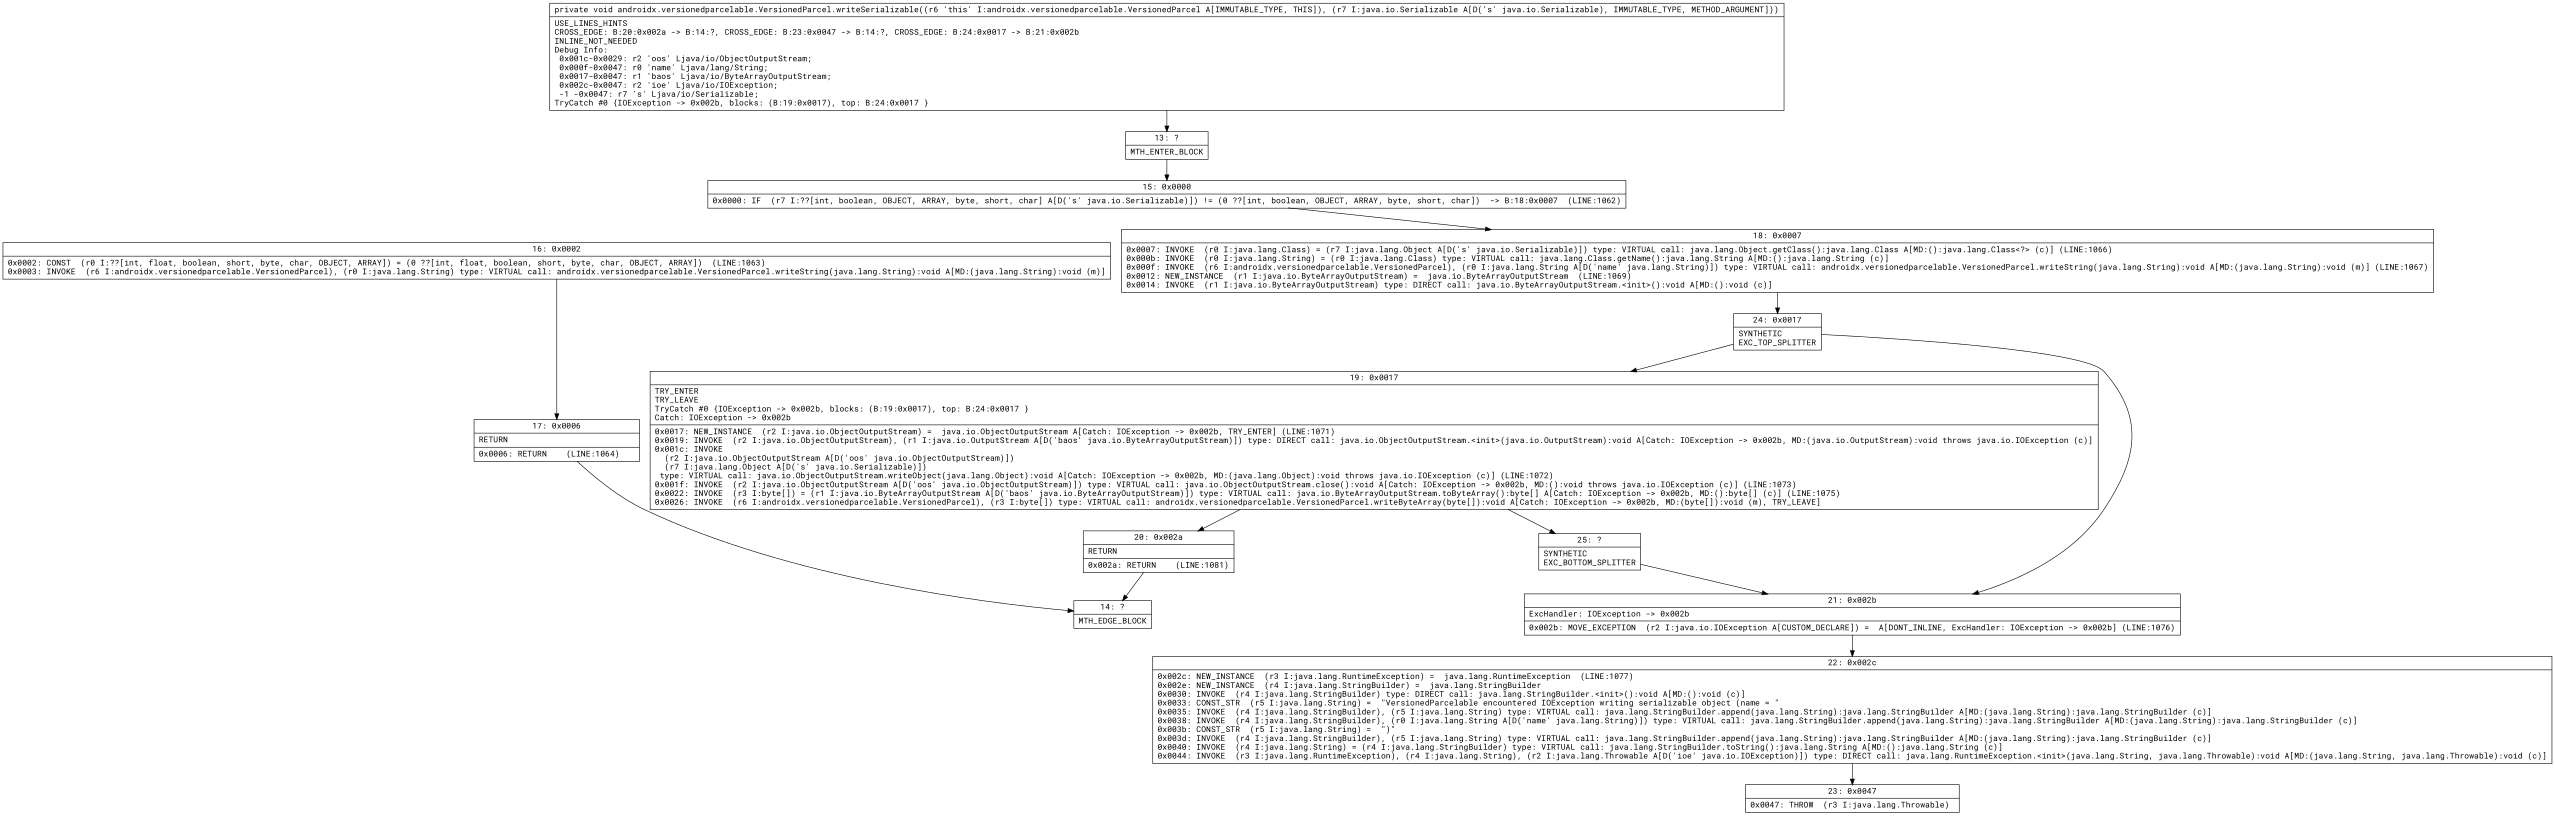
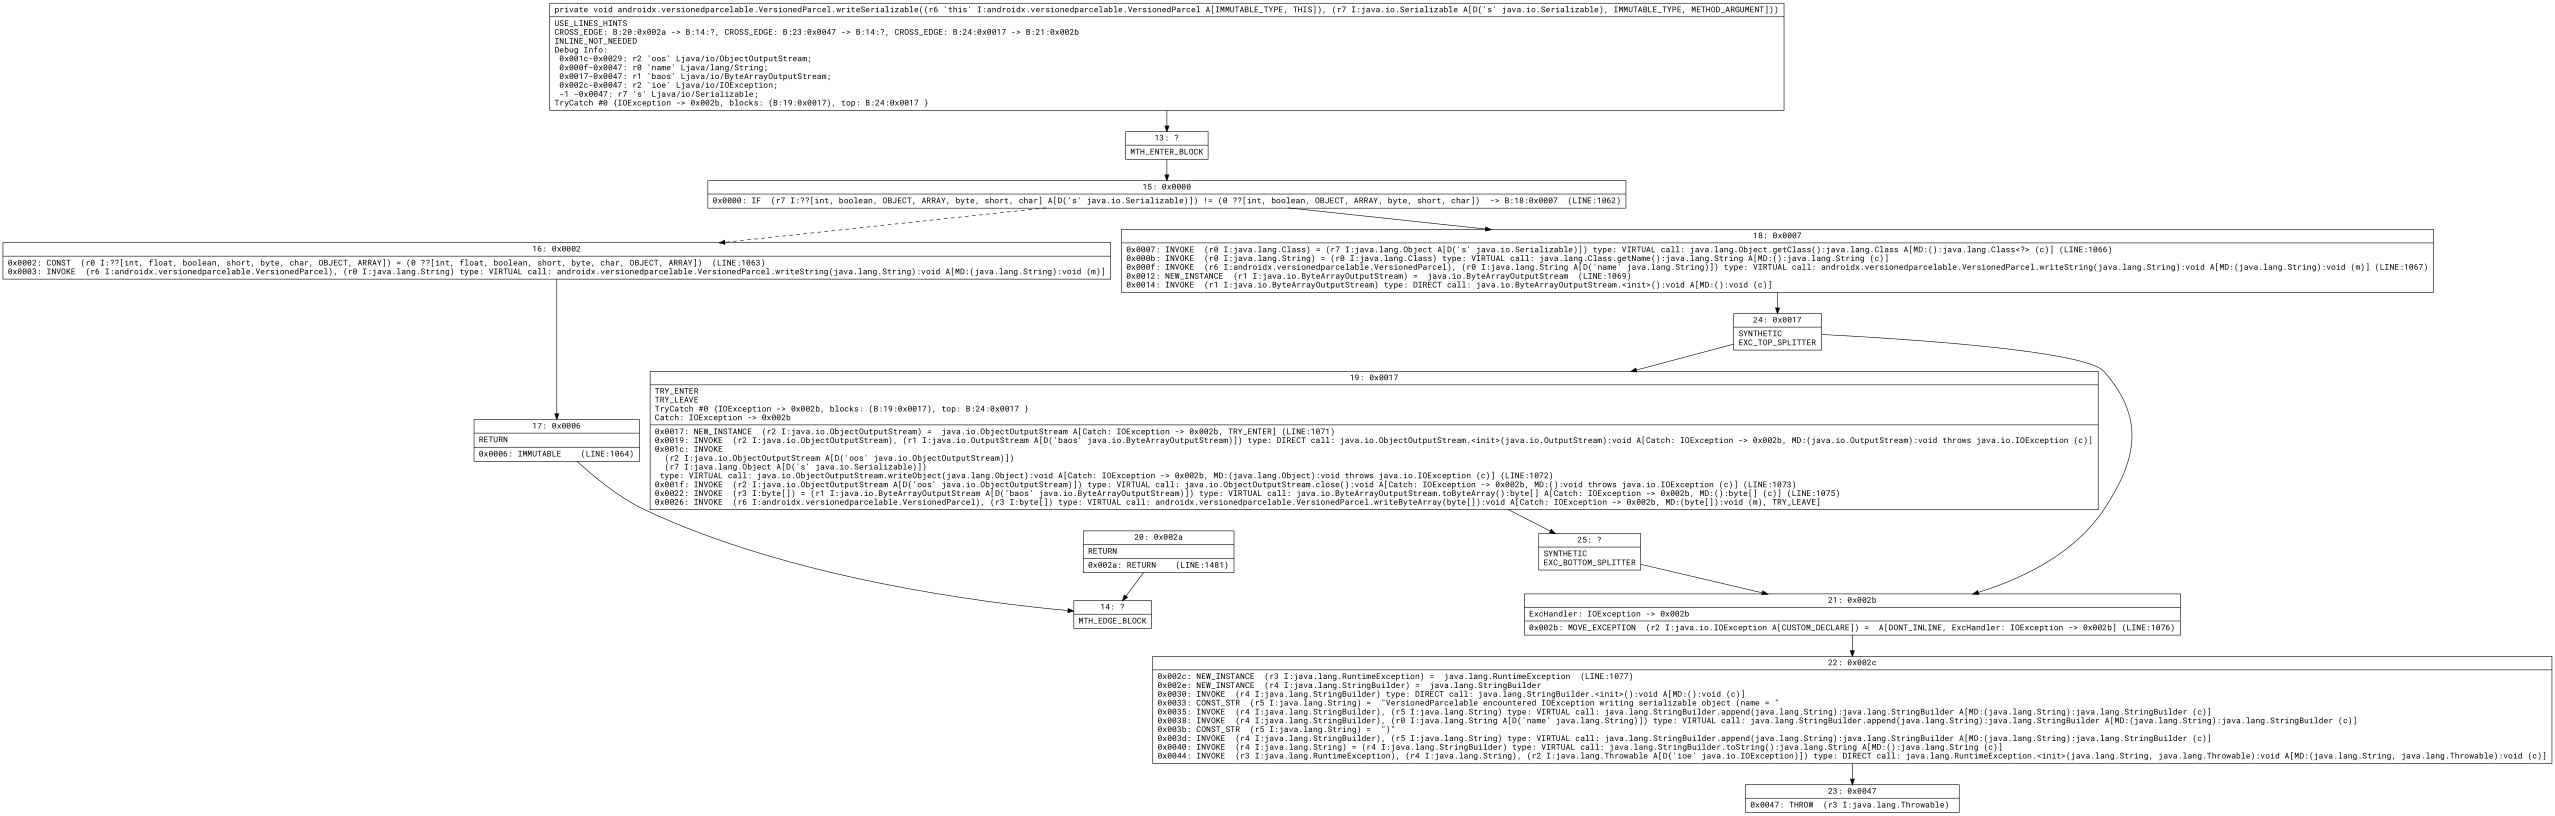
none -> (885, 225)
(549, 454) -> (557, 454)
(1222, 519) -> none
(1159, 565) -> (1159, 565)
